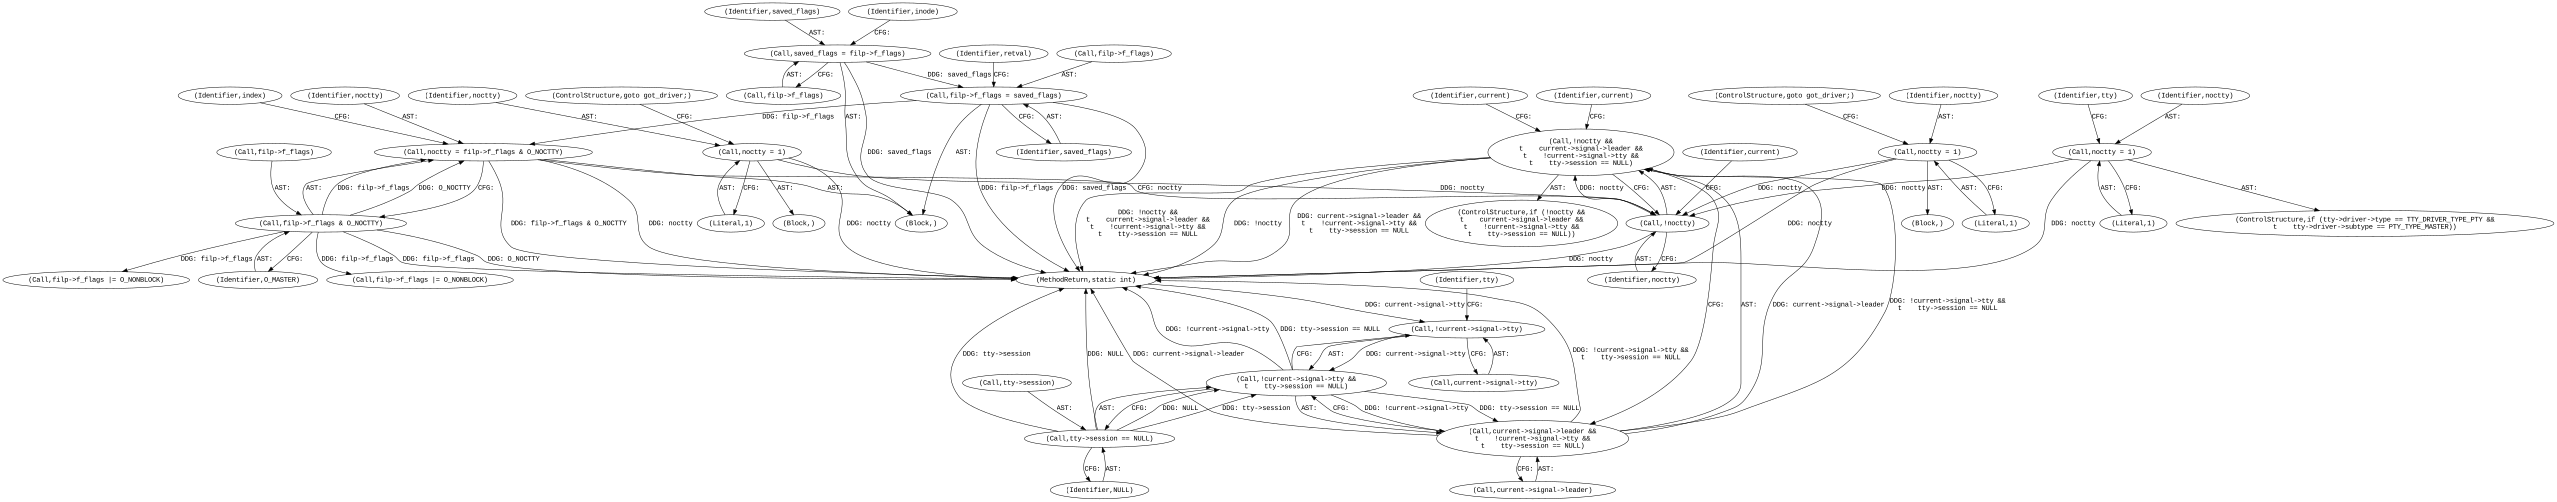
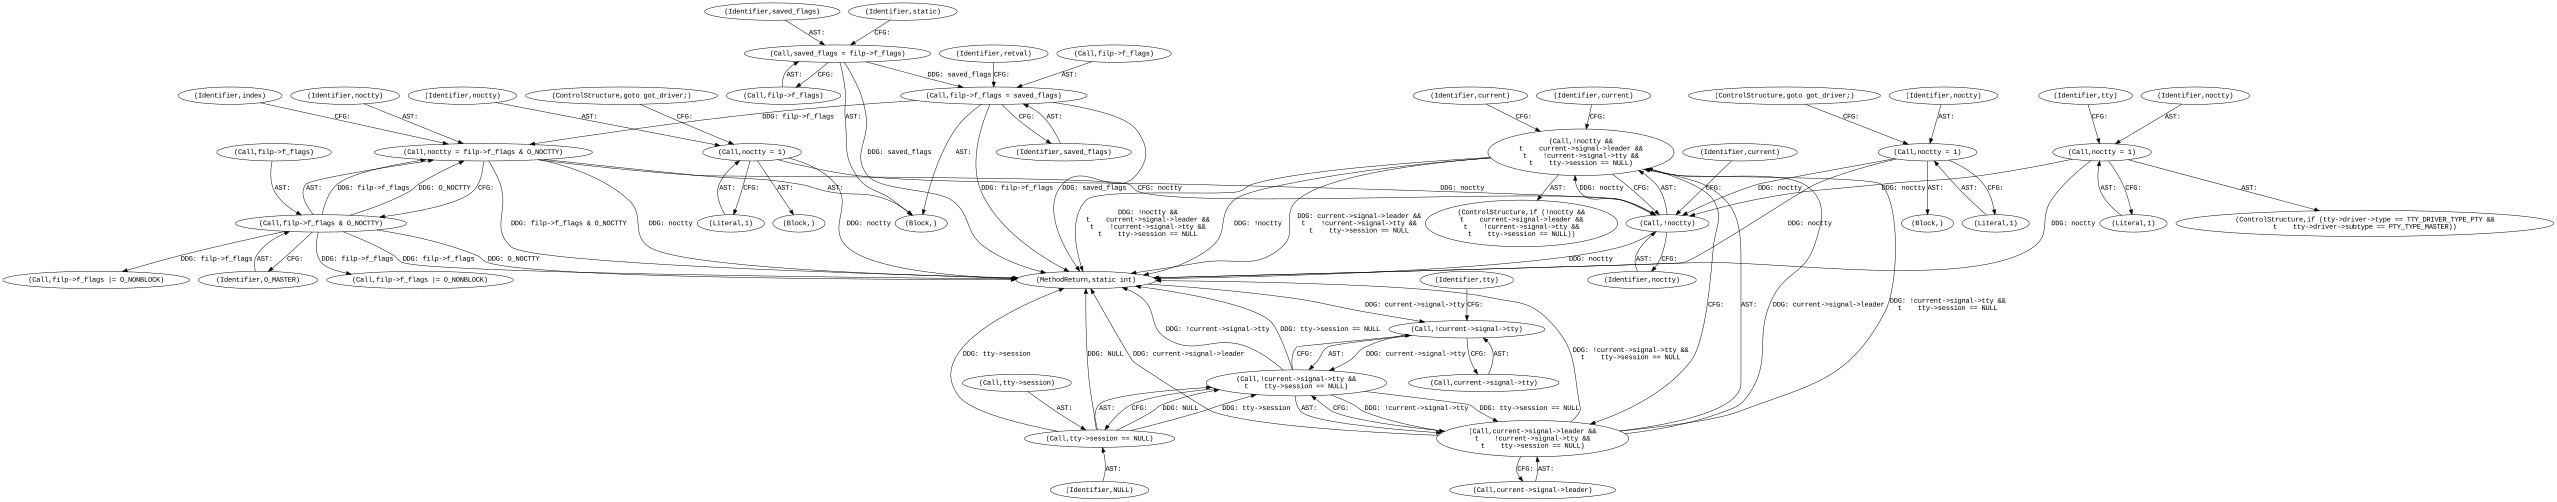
(903, 12) -> (903, 12)
(1084, 462) -> none
